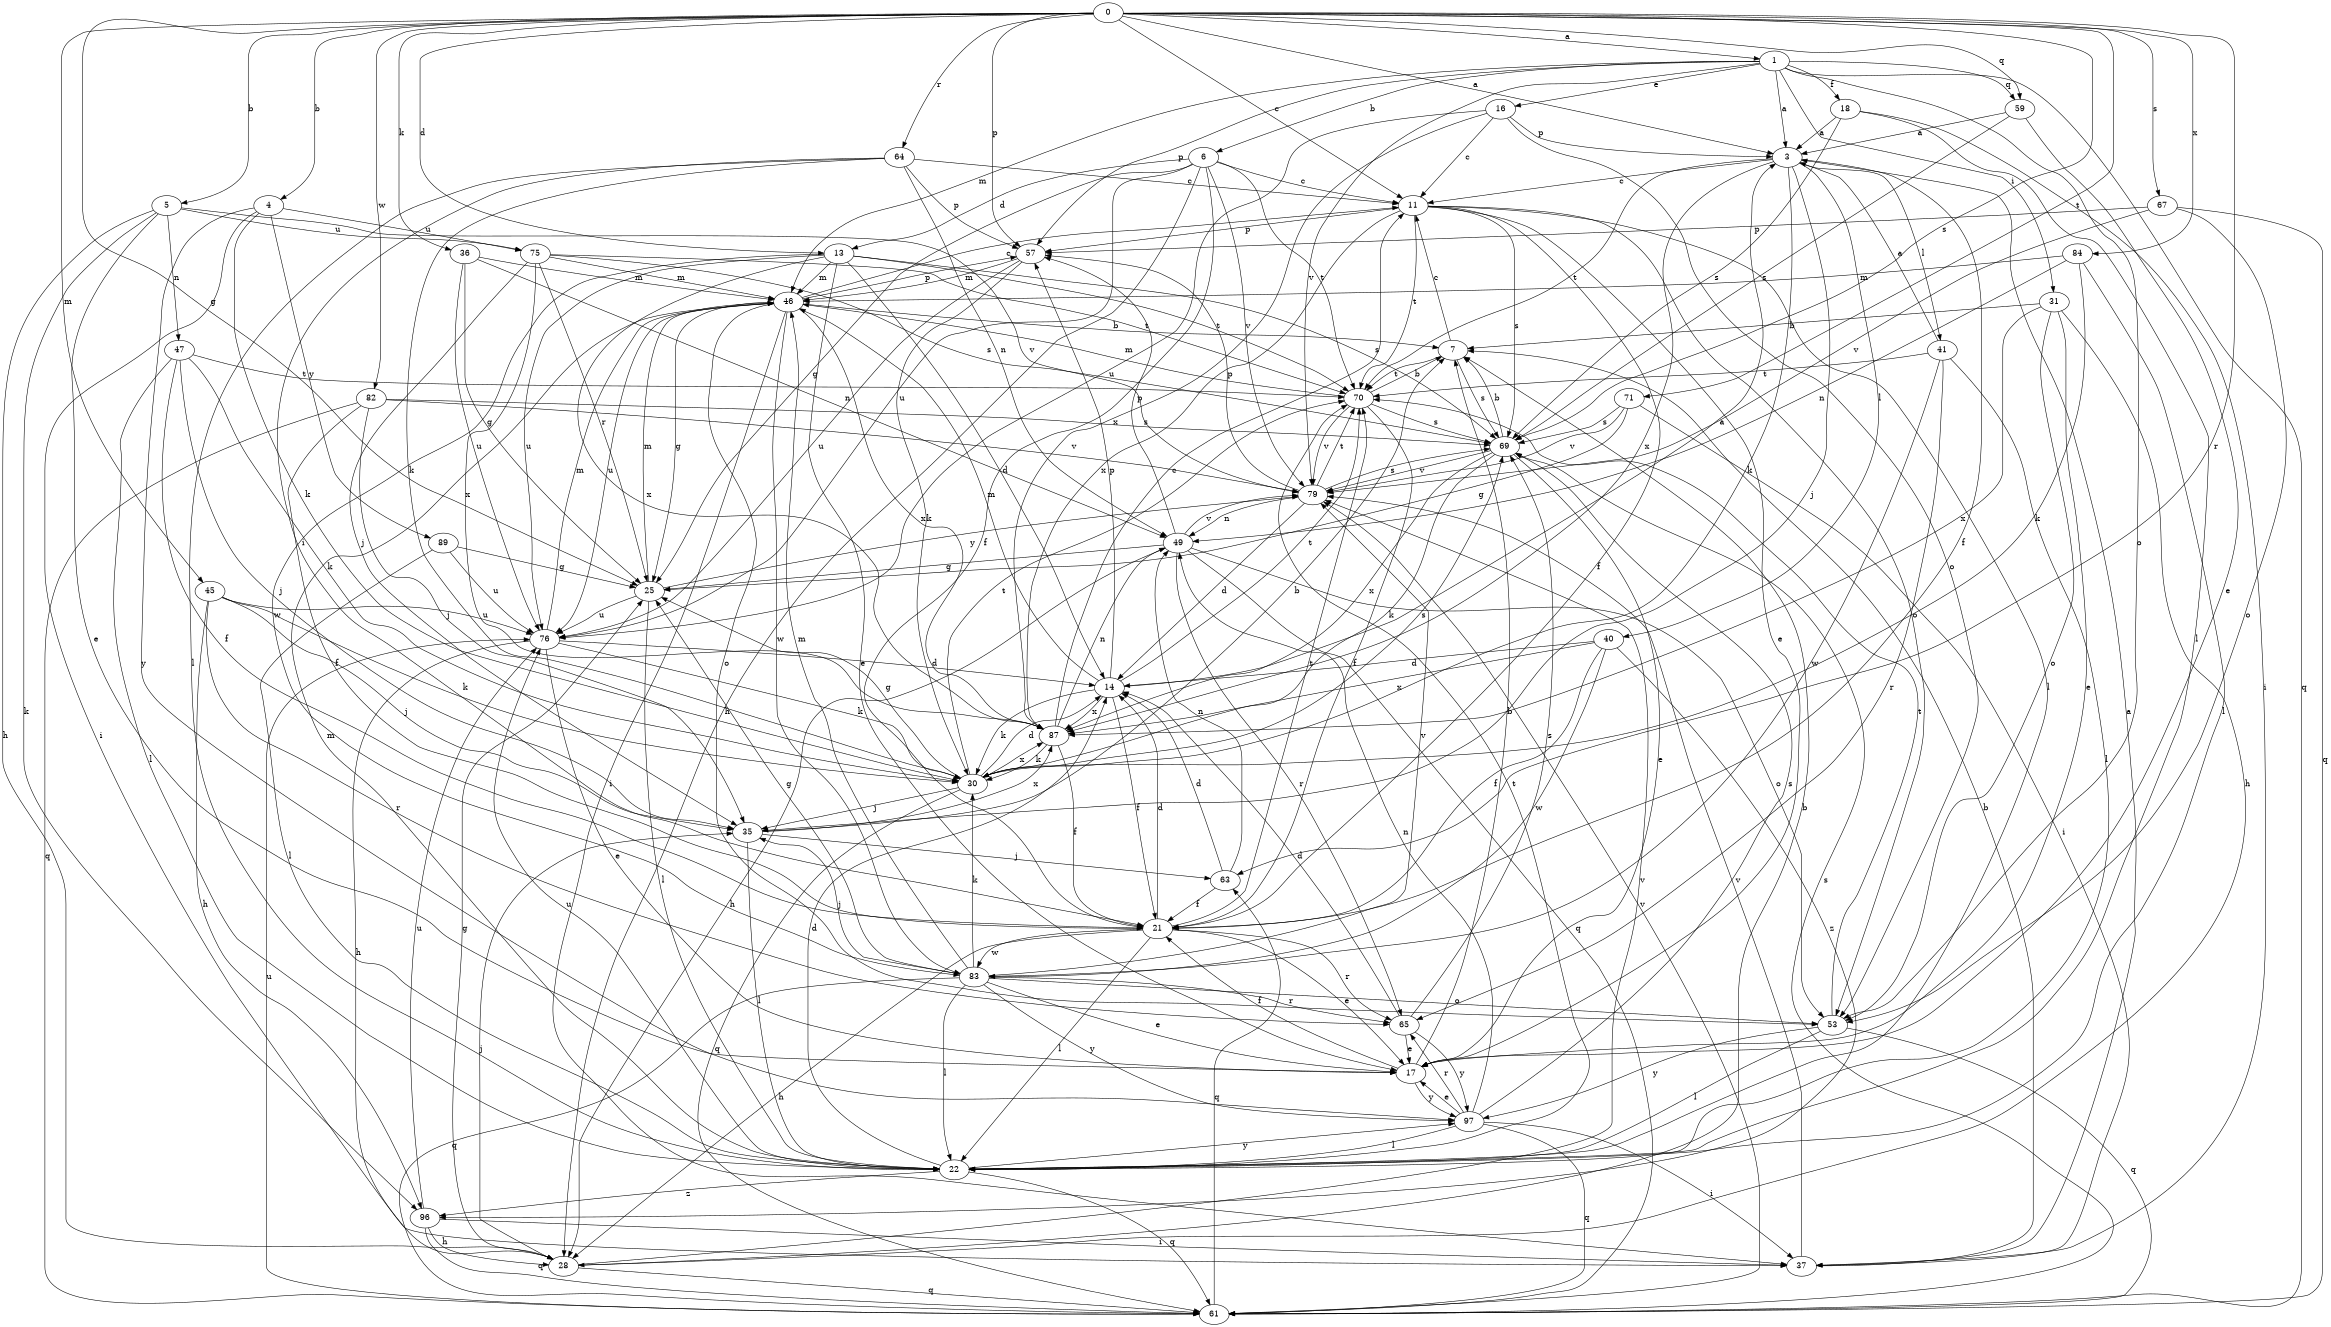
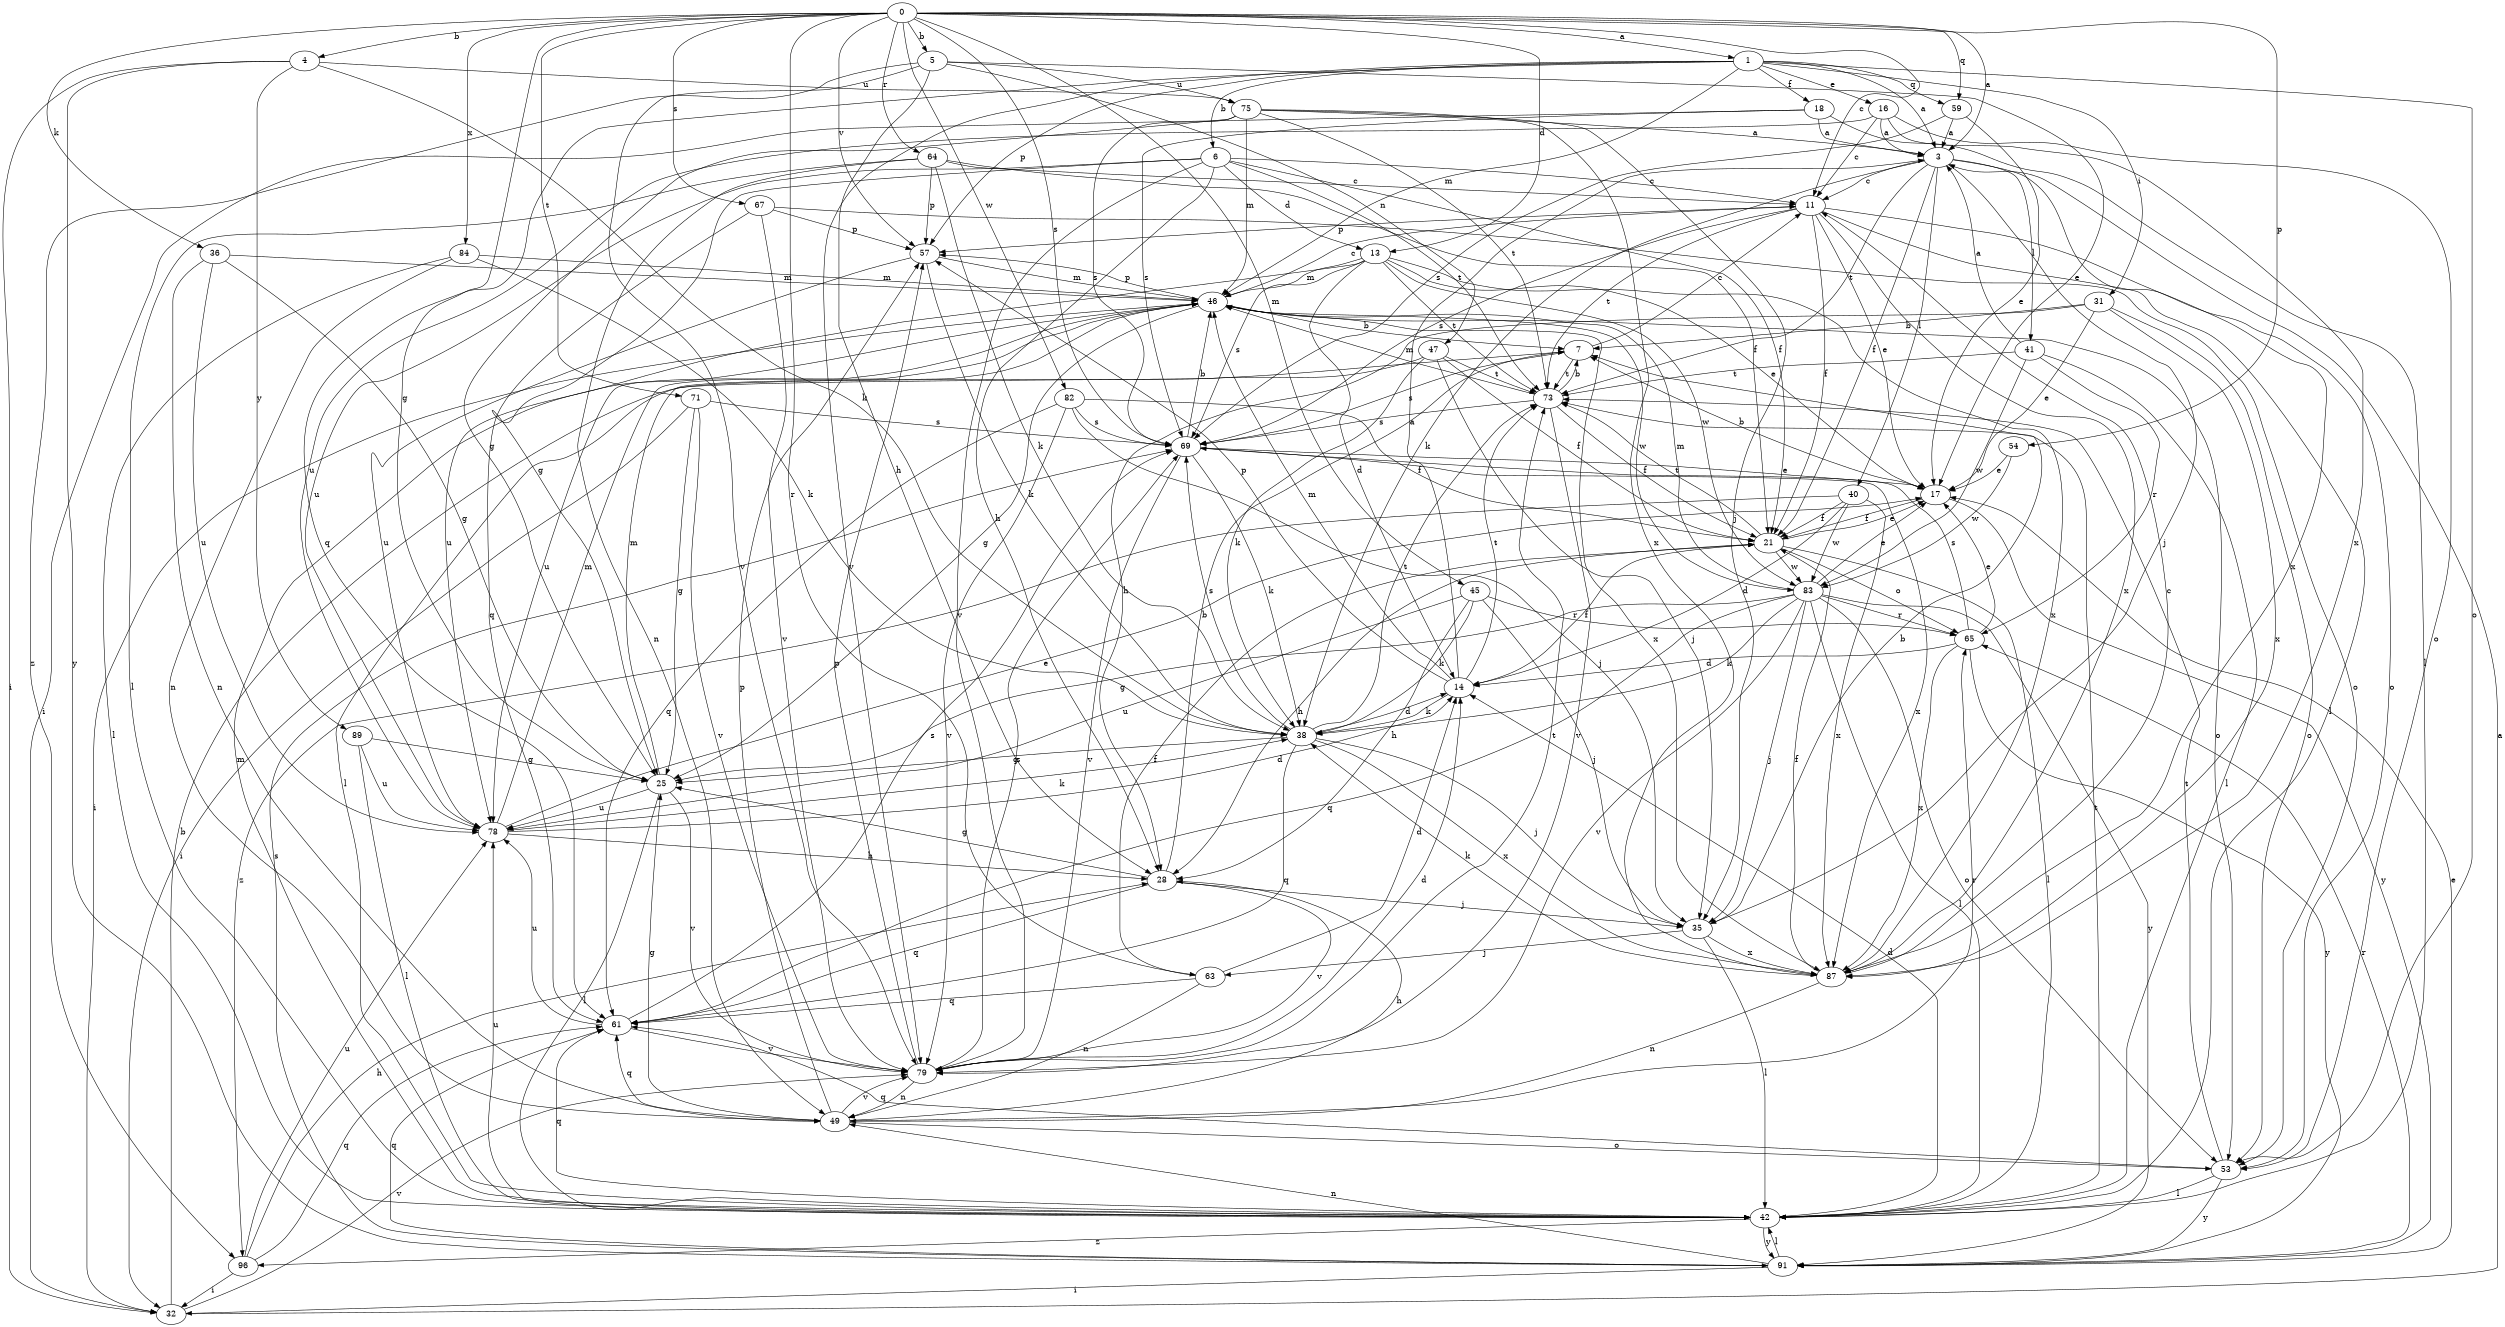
none -> (1590, 125)
(995, 133) -> (841, 133)
(1541, 133) -> (1887, 133)
(1491, 396) -> (1199, 374)
(1359, 398) -> (1548, 398)
(604, 423) -> (492, 447)
none -> (2014, 447)
(303, 543) -> (1756, 350)
(973, 543) -> (693, 929)
(545, 640) -> (493, 832)
(26, 712) -> (33, 664)
(1087, 713) -> (1918, 812)
(973, 784) -> (1302, 736)
(1158, 809) -> none
(214, 939) -> (1355, 773)
(1347, 977) -> (1898, 591)
(1214, 1078) -> (916, 1001)
(1469, 1122) -> (1783, 1266)
(954, 1170) -> (1765, 1218)
(1802, 1266) -> (171, 1314)
